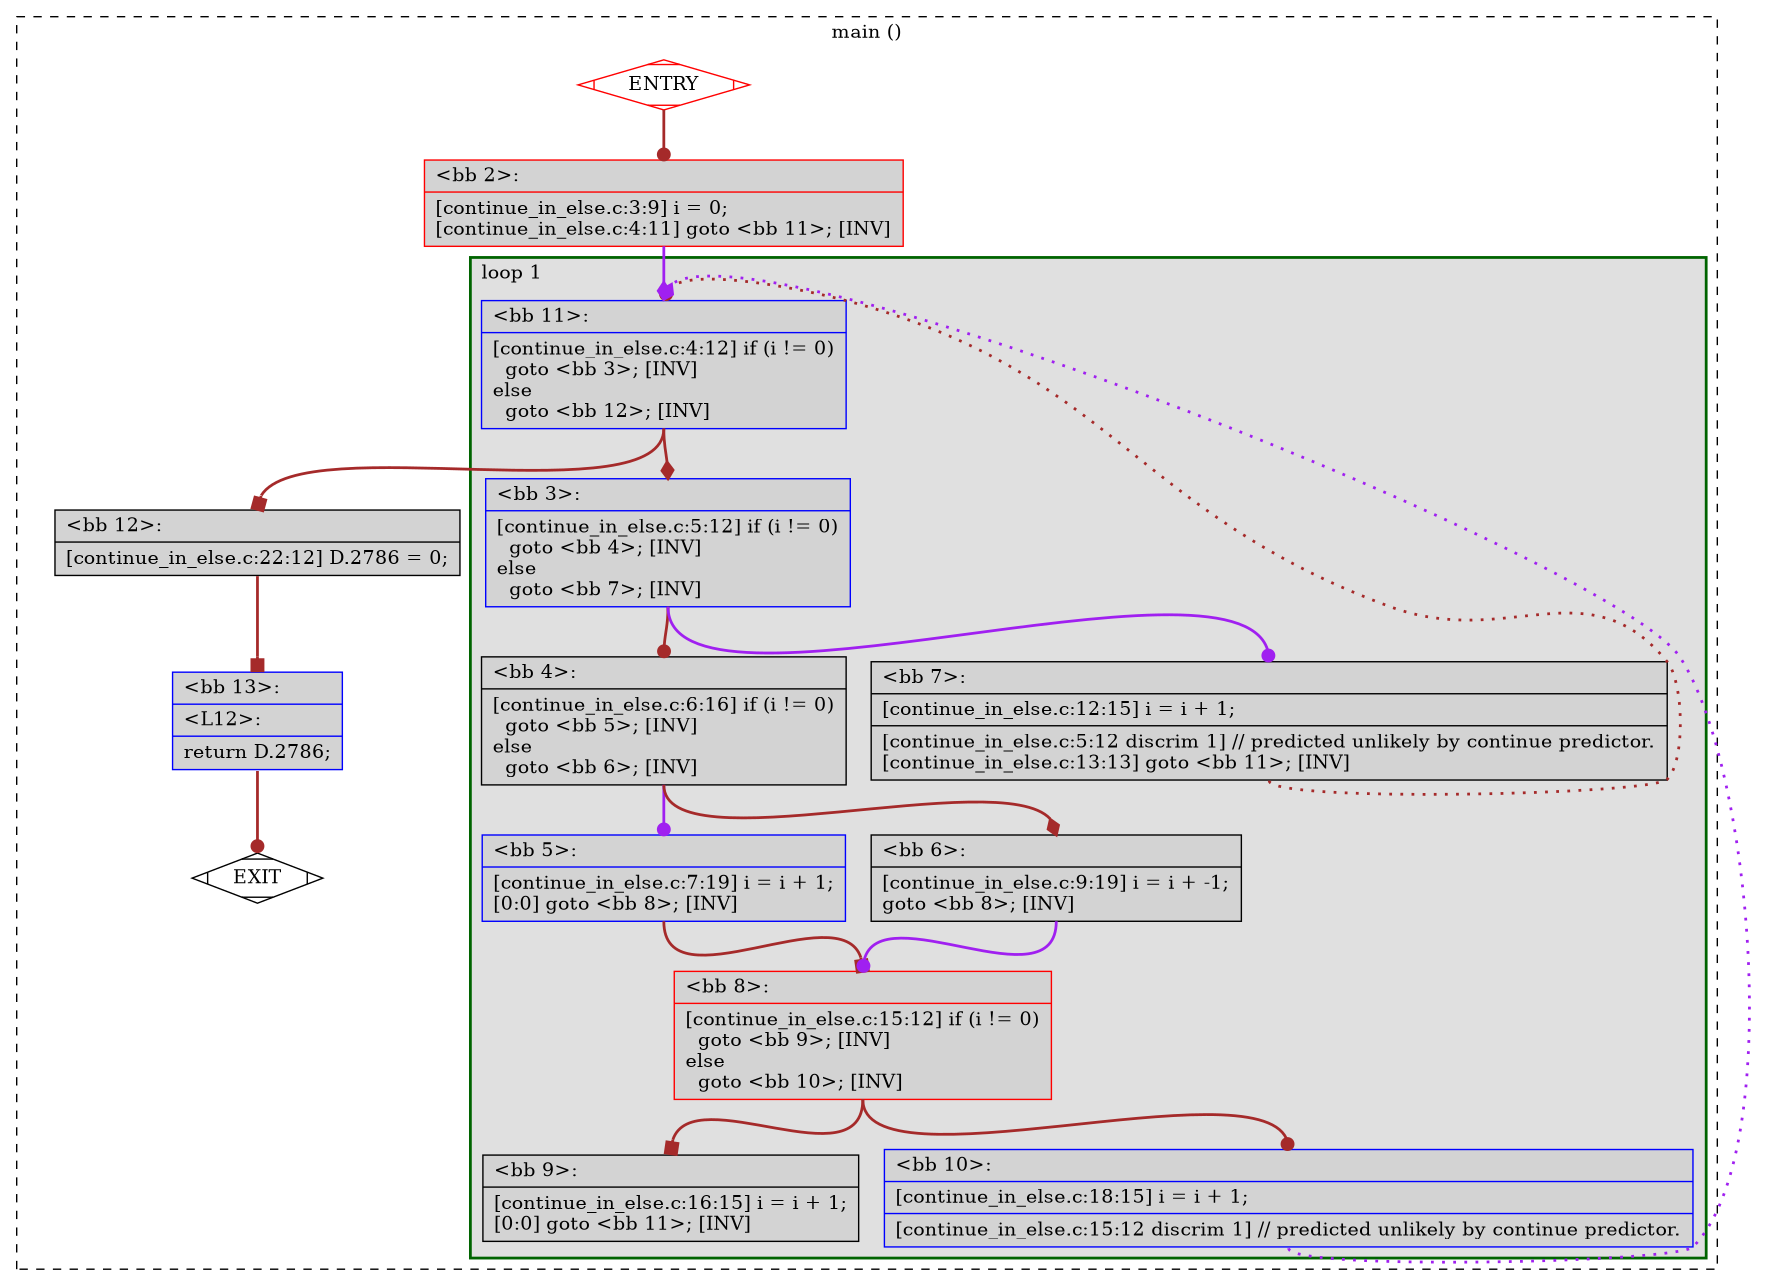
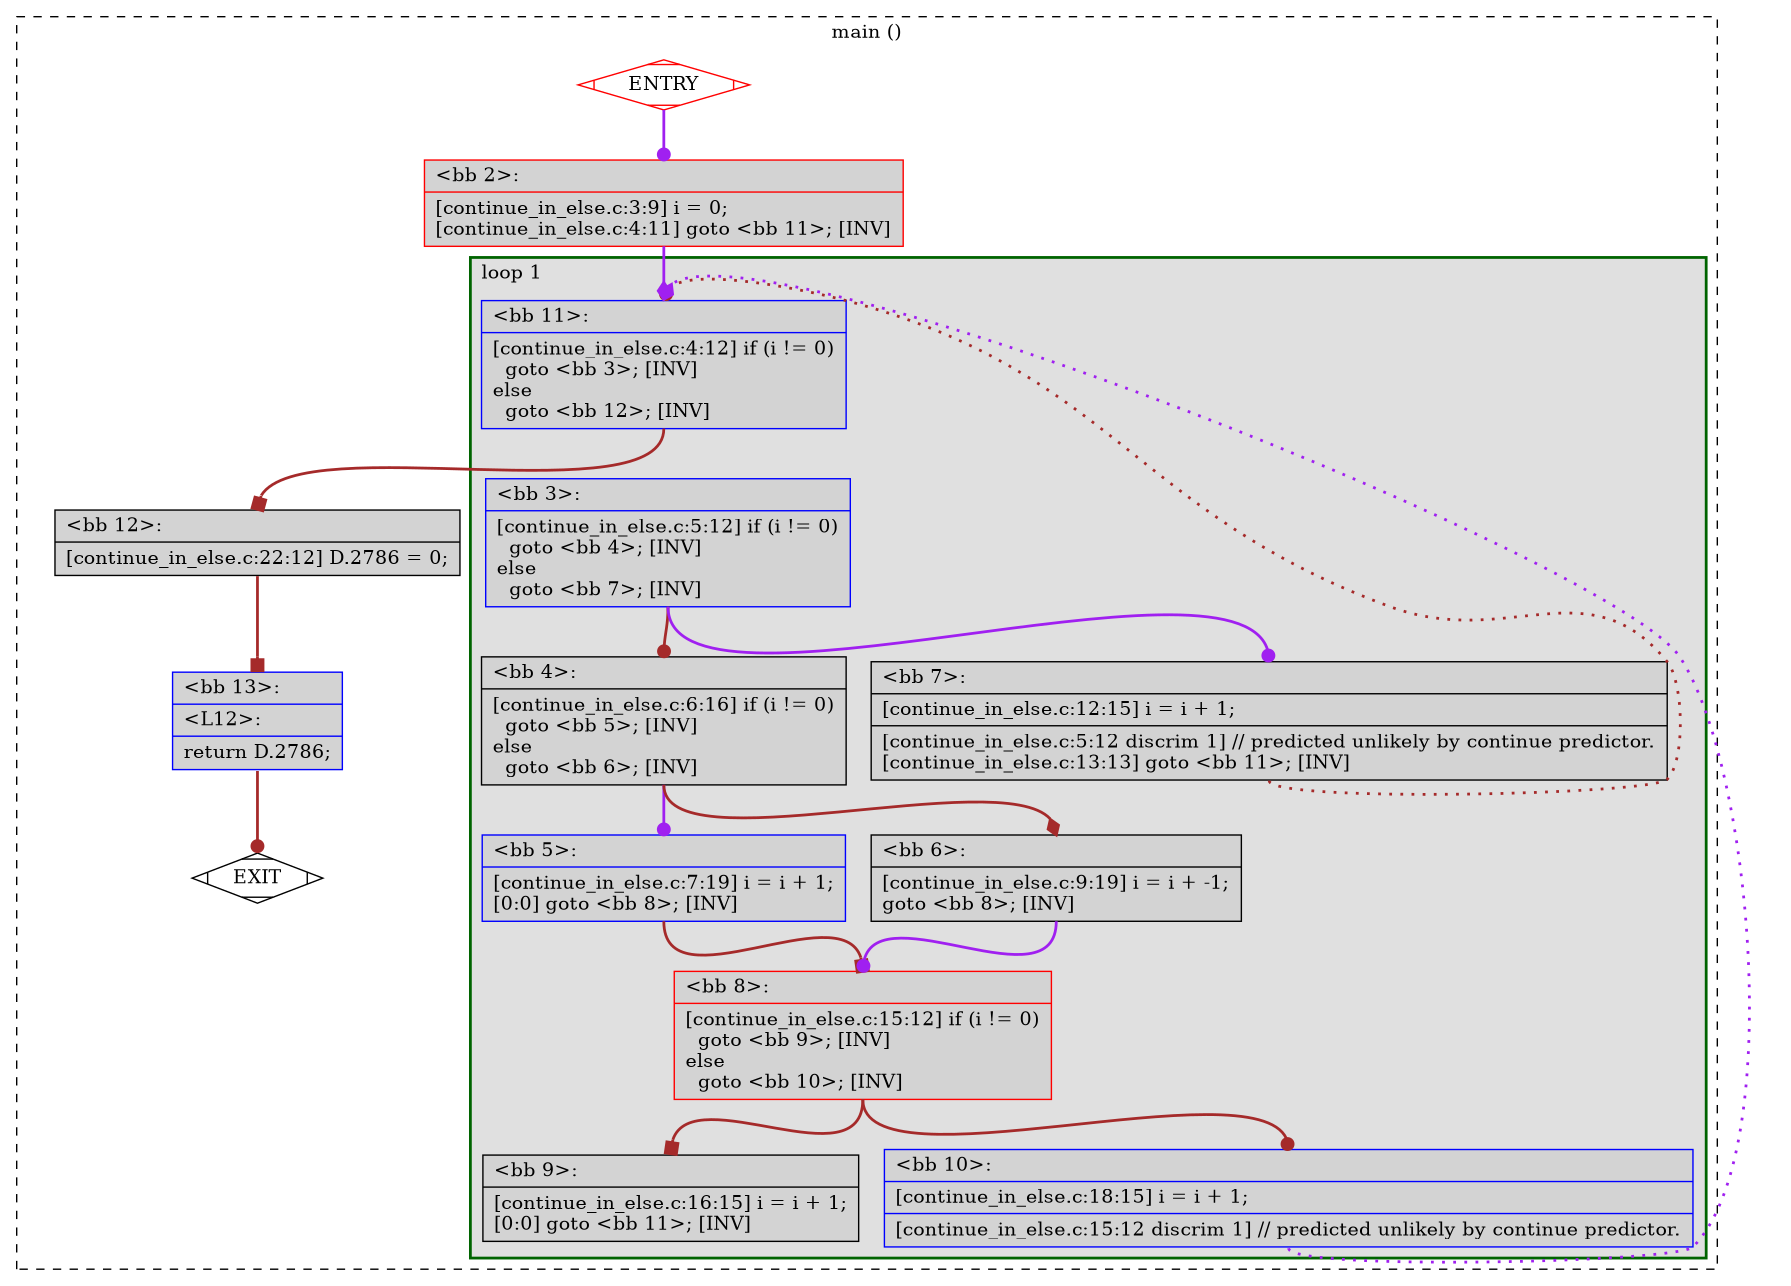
(664, 129) -> (664, 129)
(665, 445) -> none
